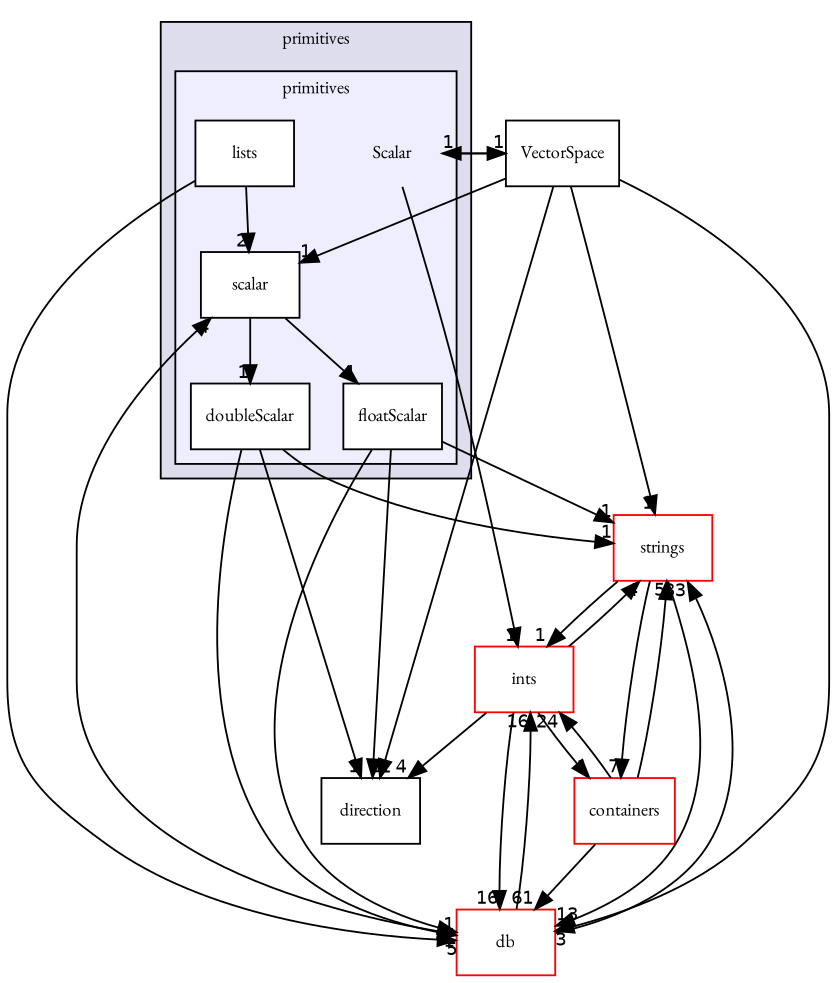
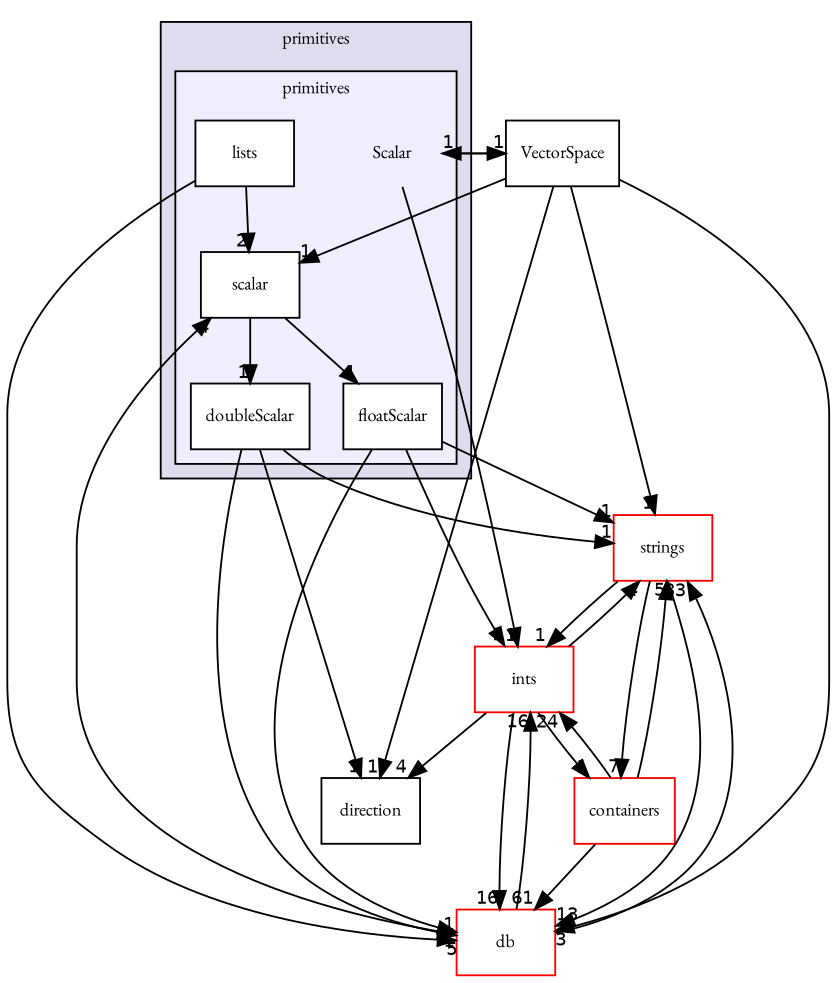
(382, 604) -> (457, 559)
